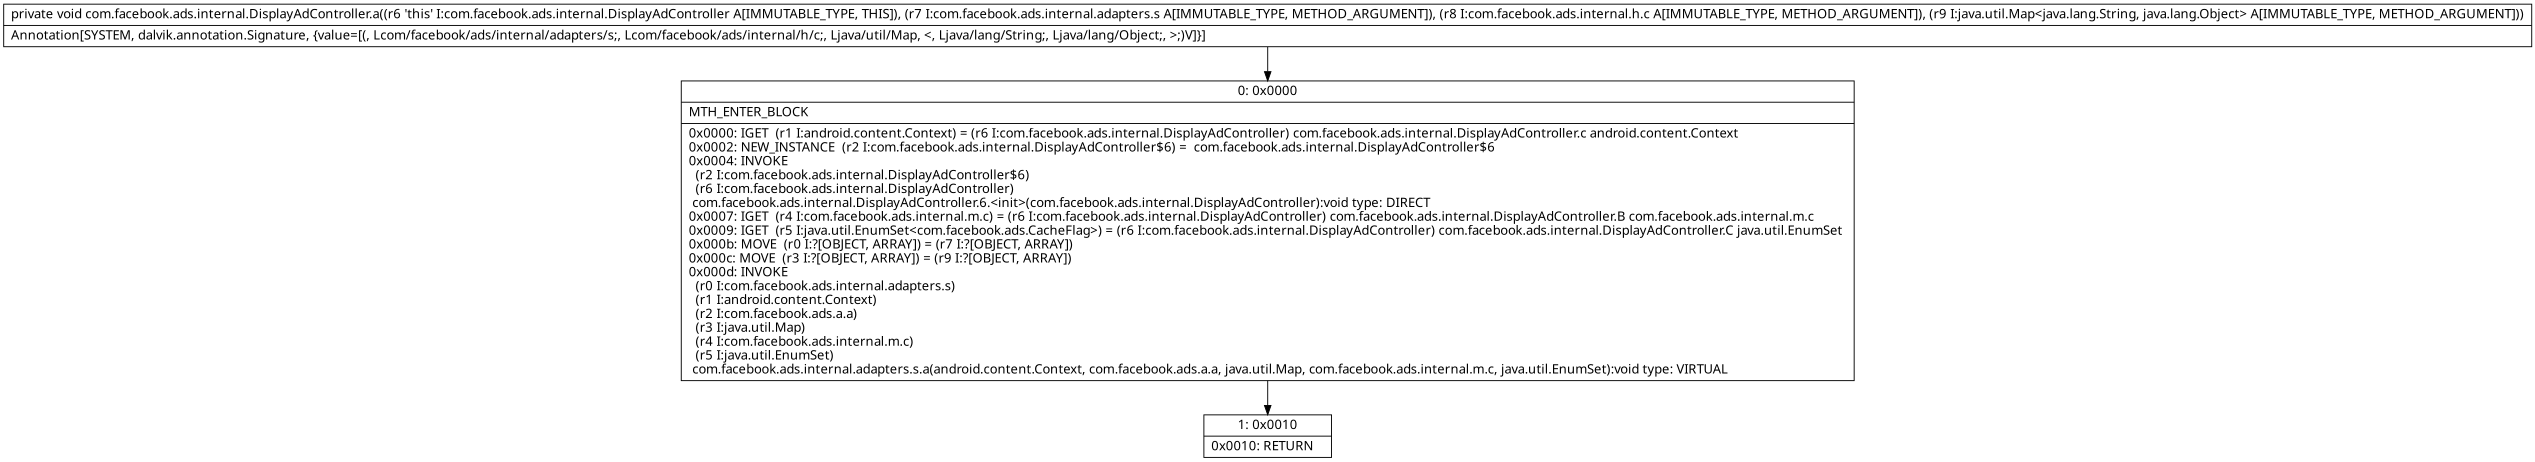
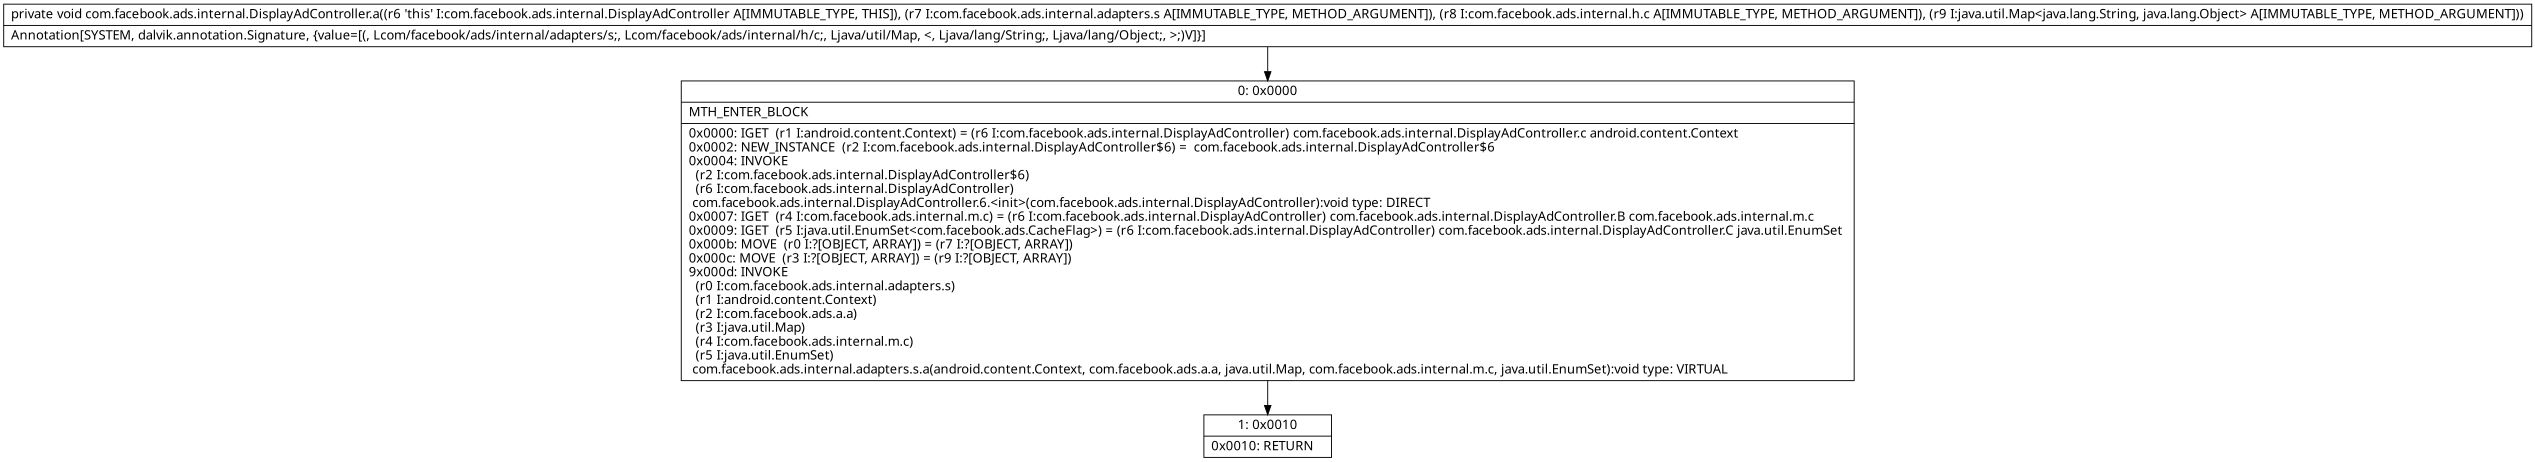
(742, 272) -> (742, 272)
